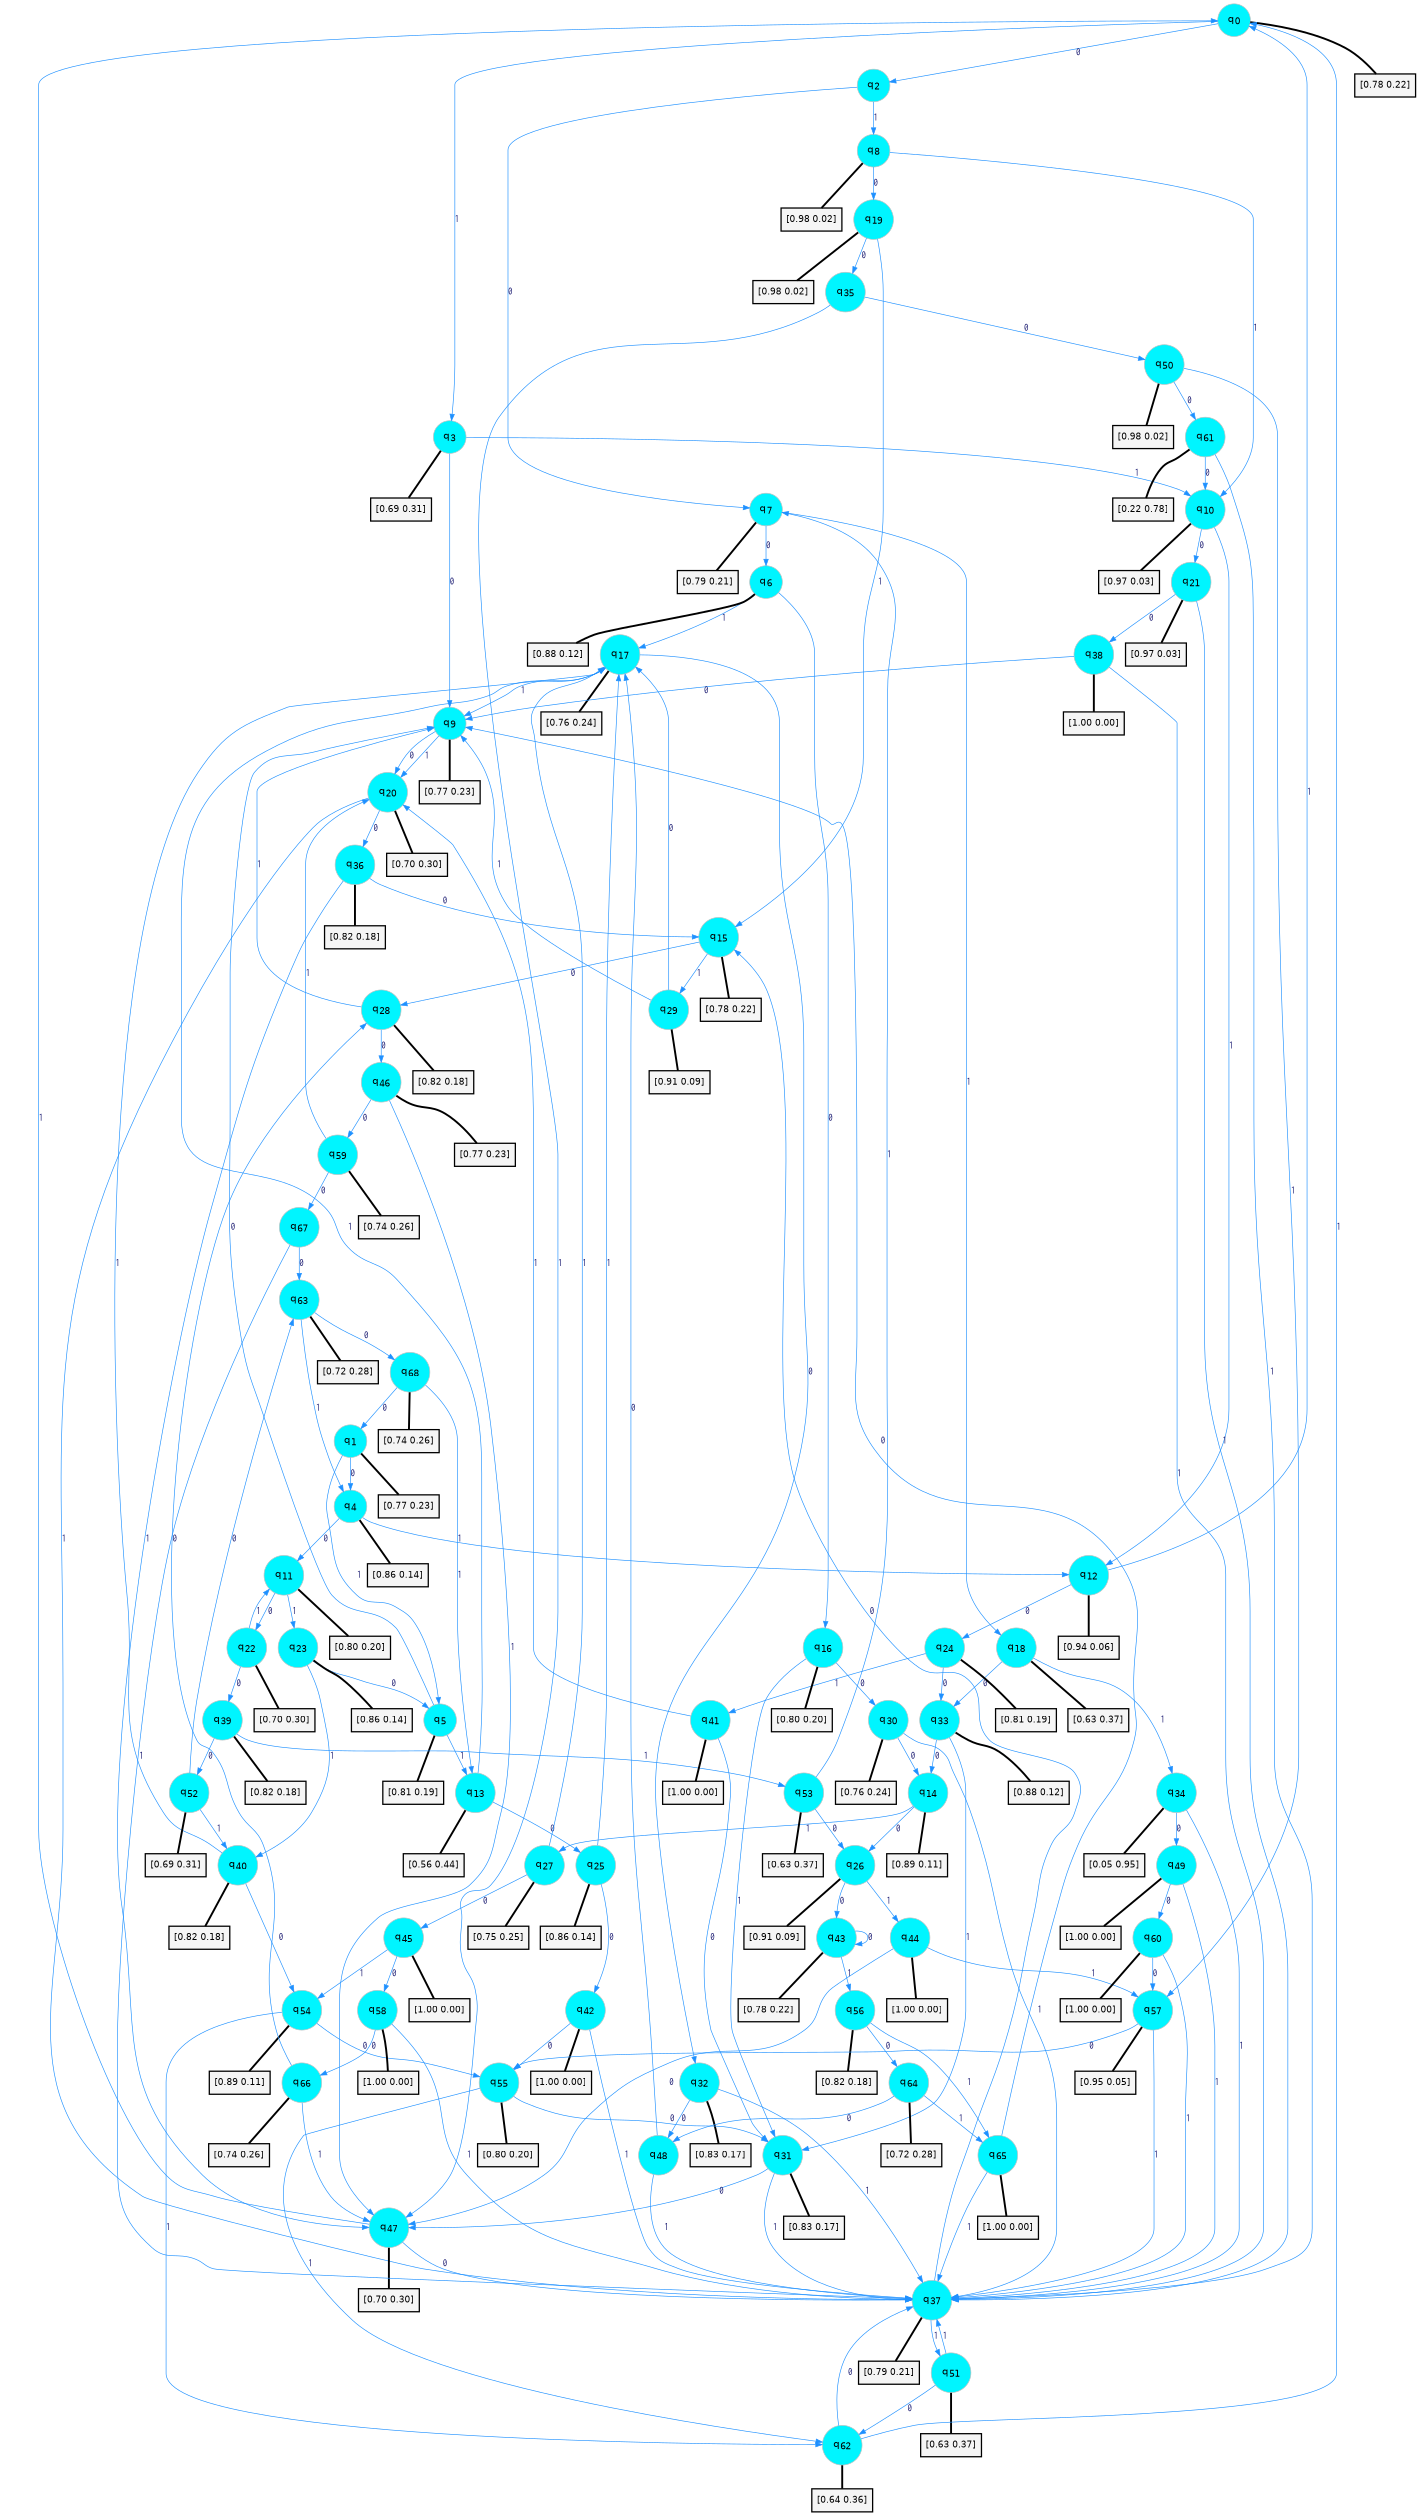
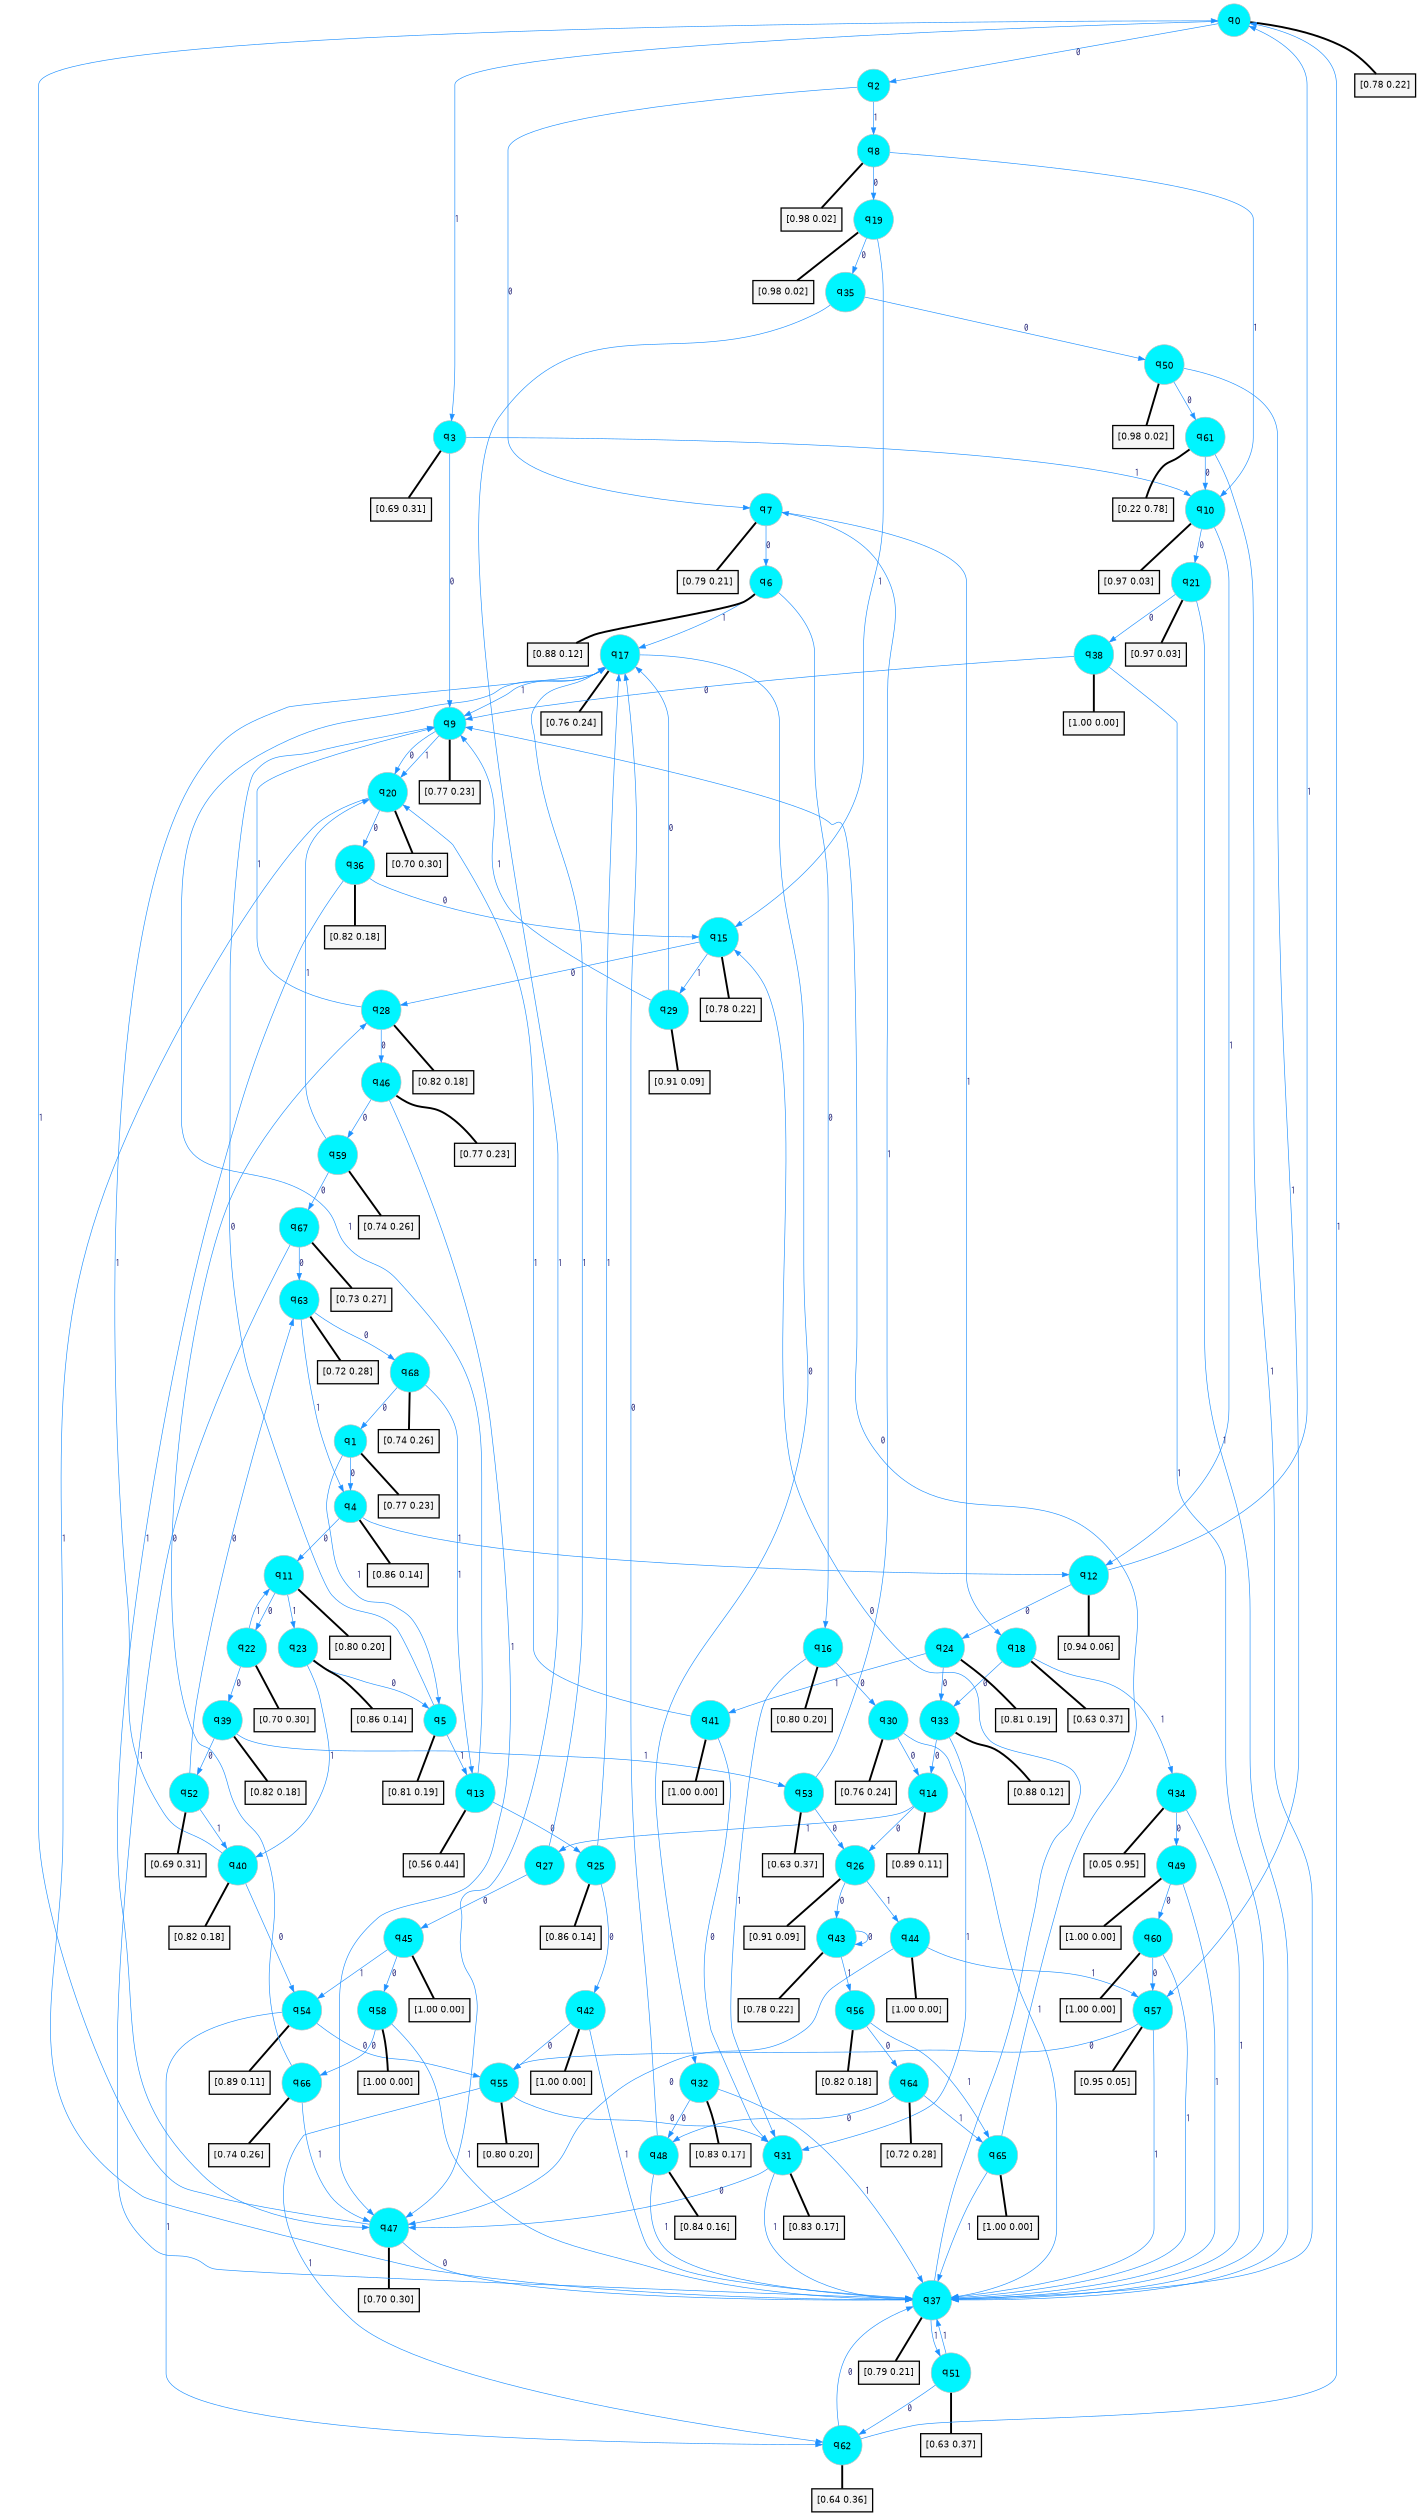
none -> (361, 1300)
(498, 1938) -> none
none -> (705, 2228)
